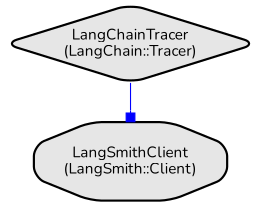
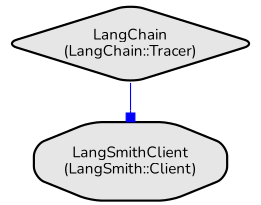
(131, 44) -> (131, 44)
